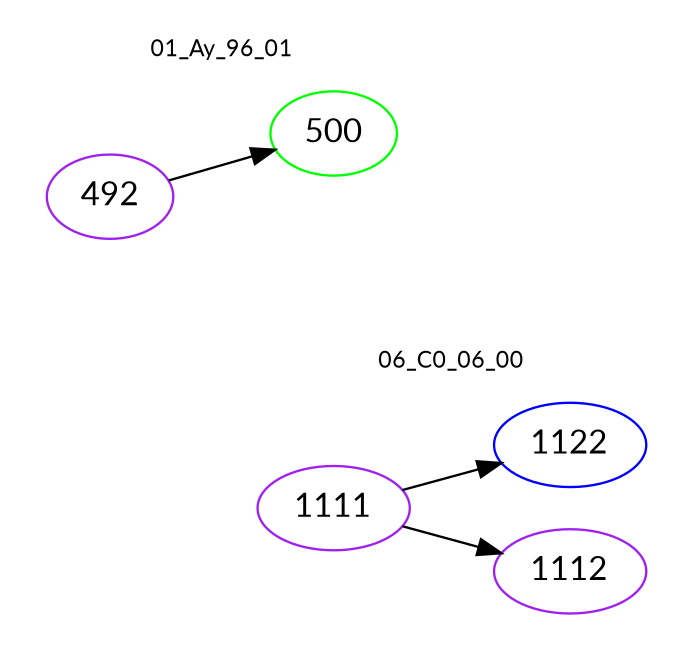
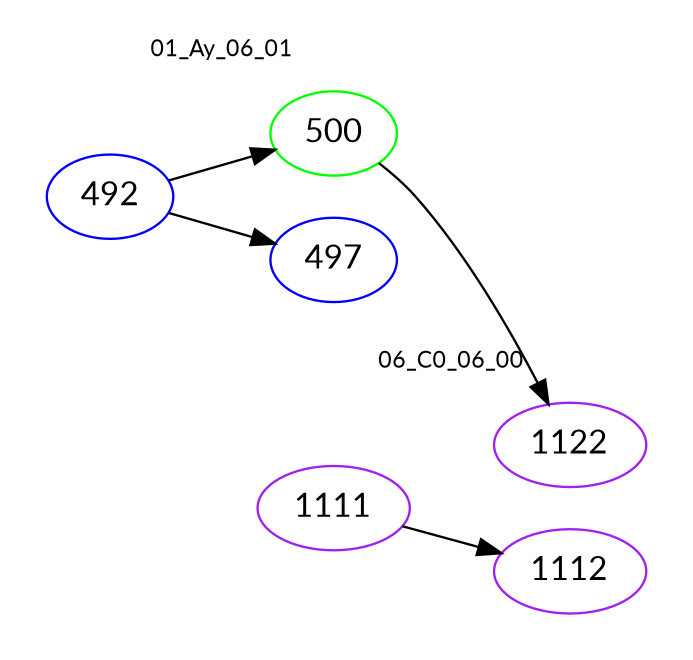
(222, 50) -> (222, 50)
(110, 197) -> (110, 197)
none -> (334, 260)
(570, 445) -> (570, 445)
(441, 480) -> (468, 266)
